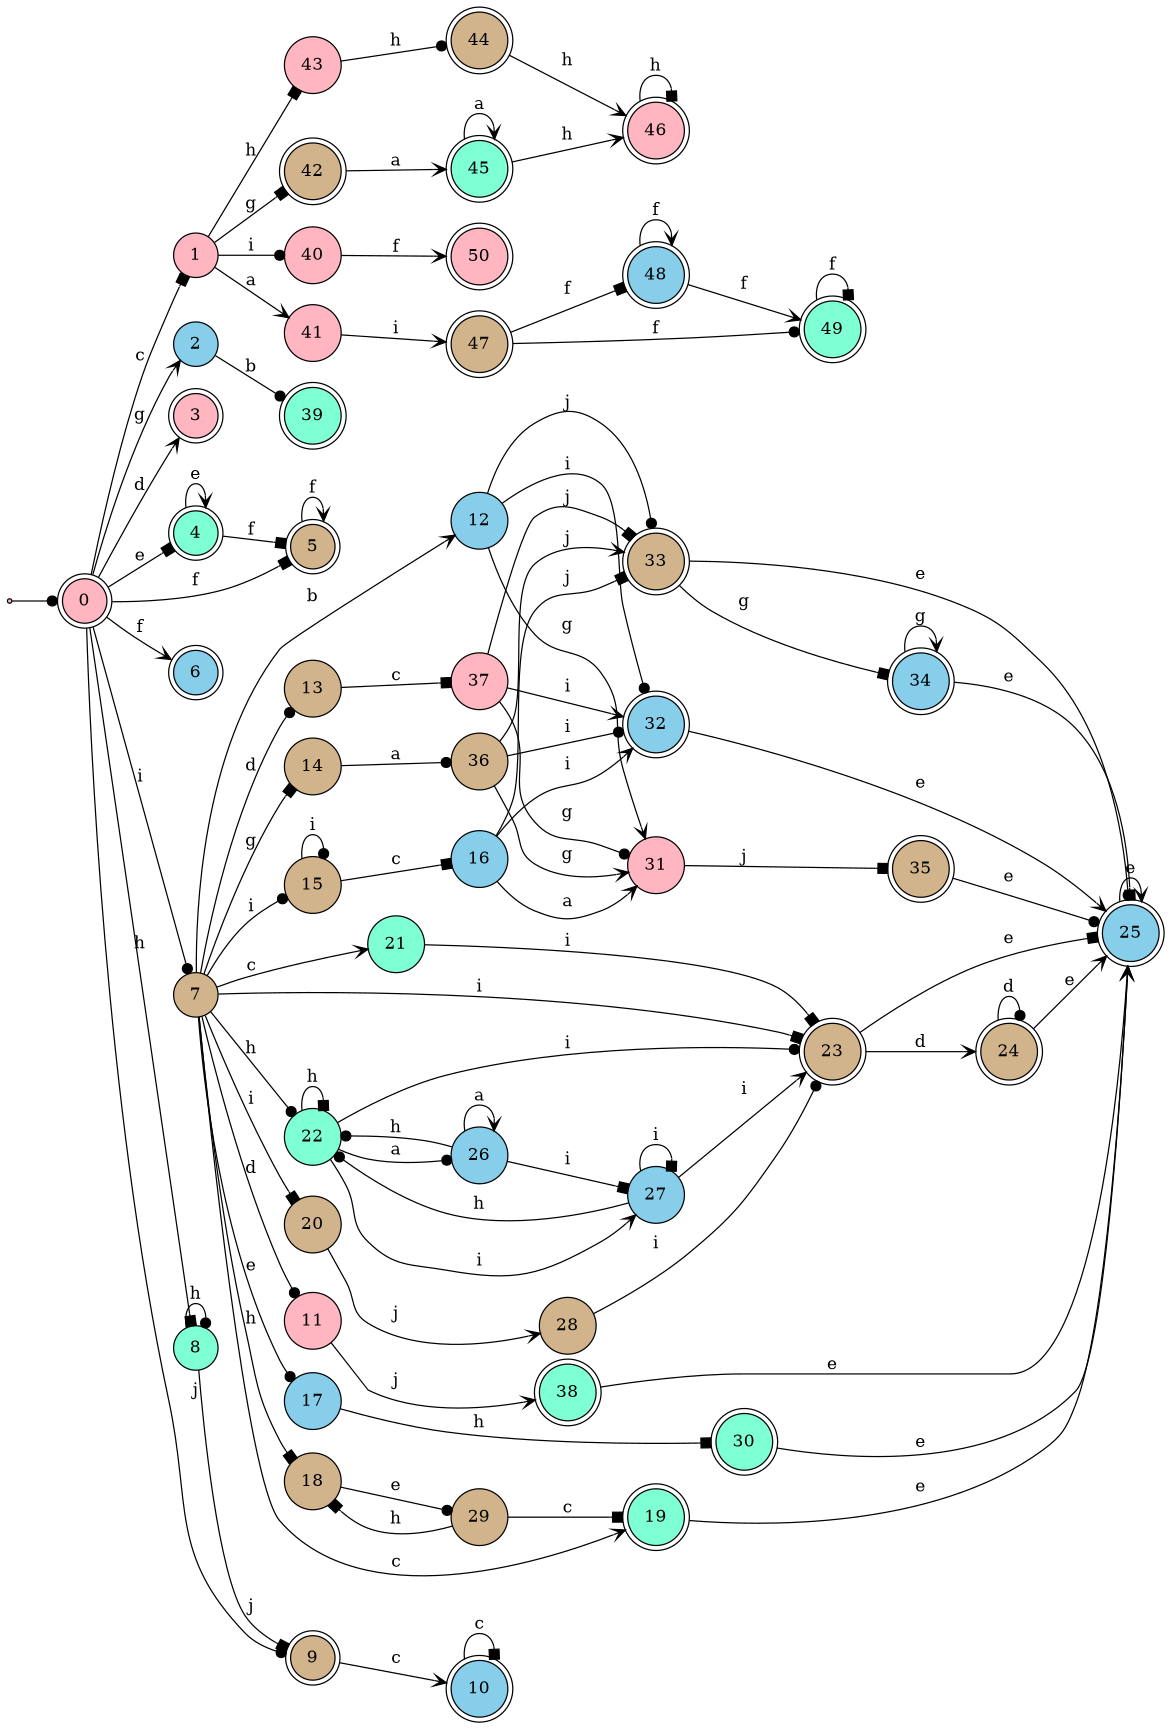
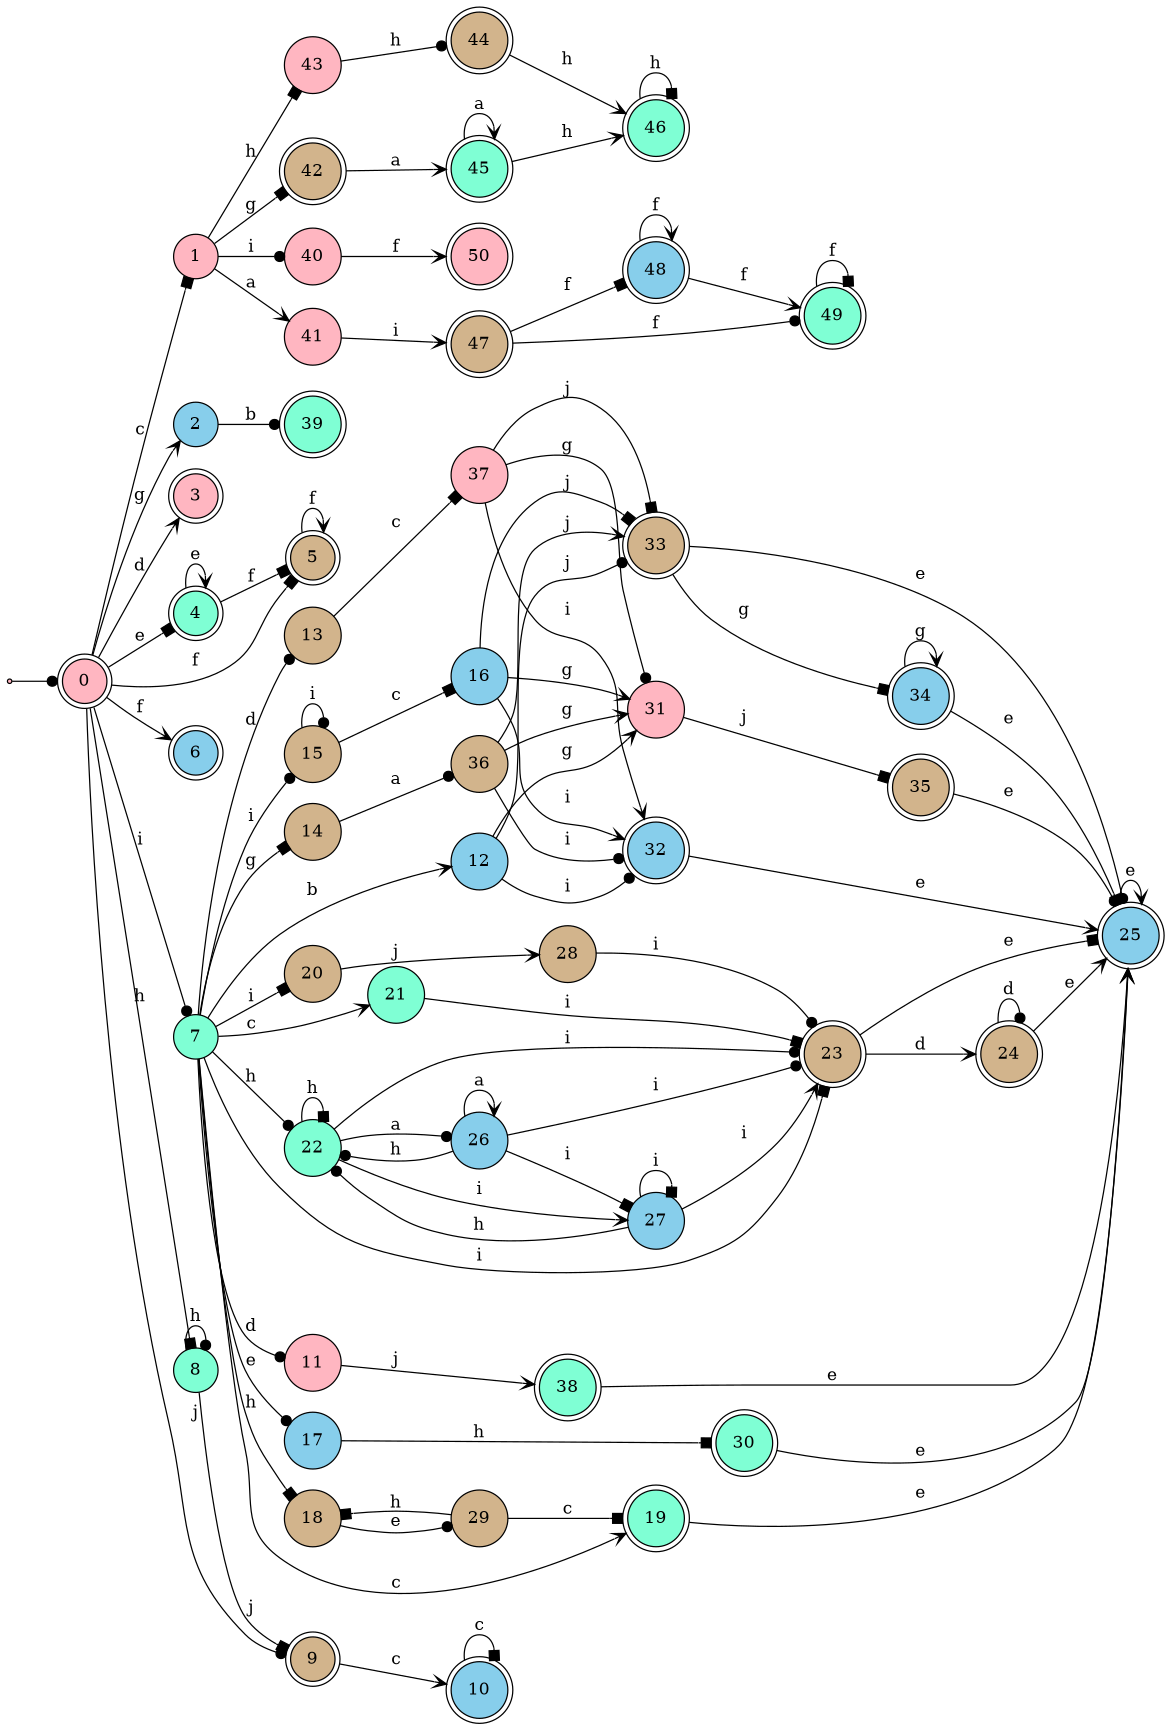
(656, 131) -> (656, 128)
(568, 902) -> (568, 671)
(196, 995) -> (196, 1037)
none -> (650, 1104)
